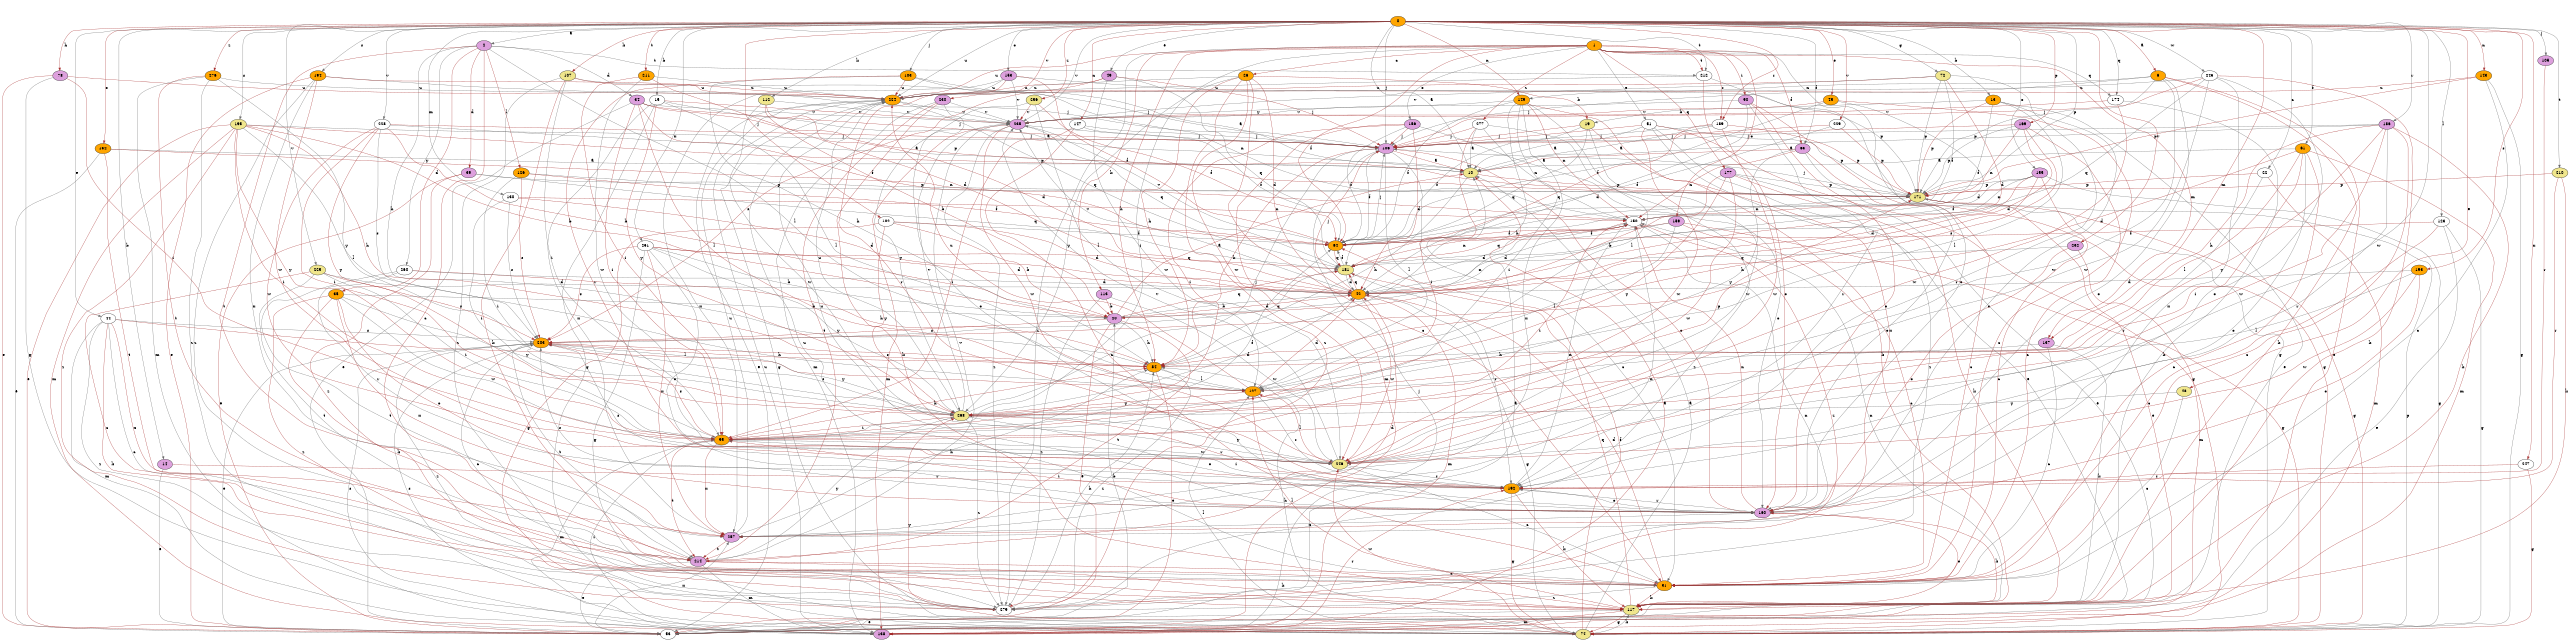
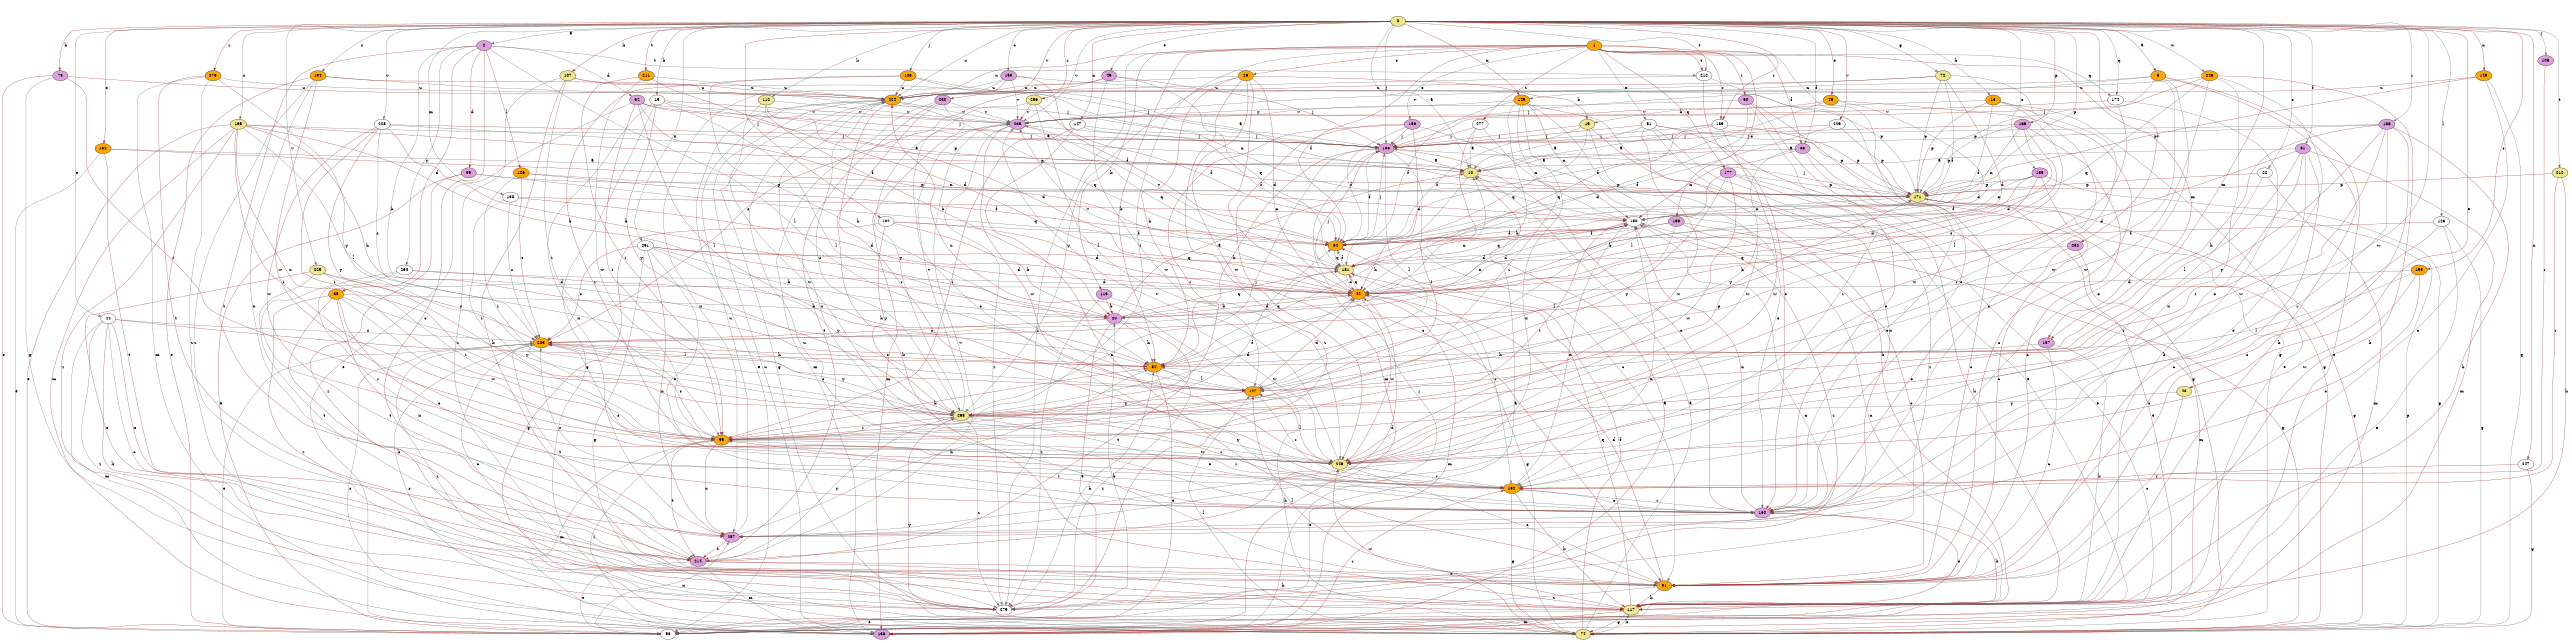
(1398, 21) -> (1398, 21)
(2210, 76) -> (2210, 76)
(2303, 149) -> (2303, 149)
(290, 270) -> (290, 270)
(1623, 439) -> none
(165, 464) -> none
